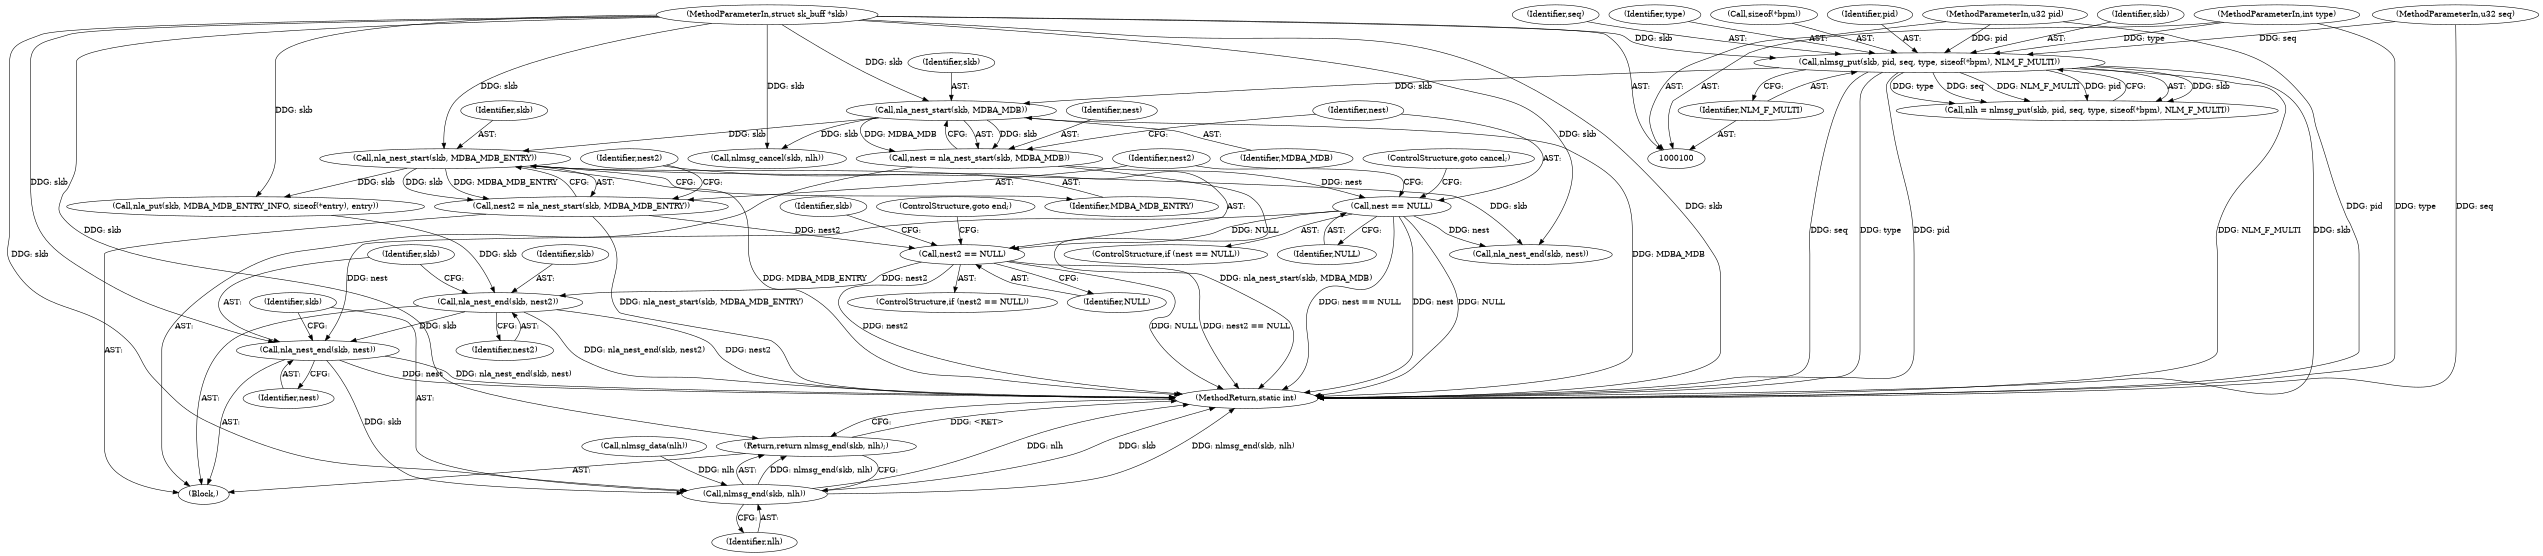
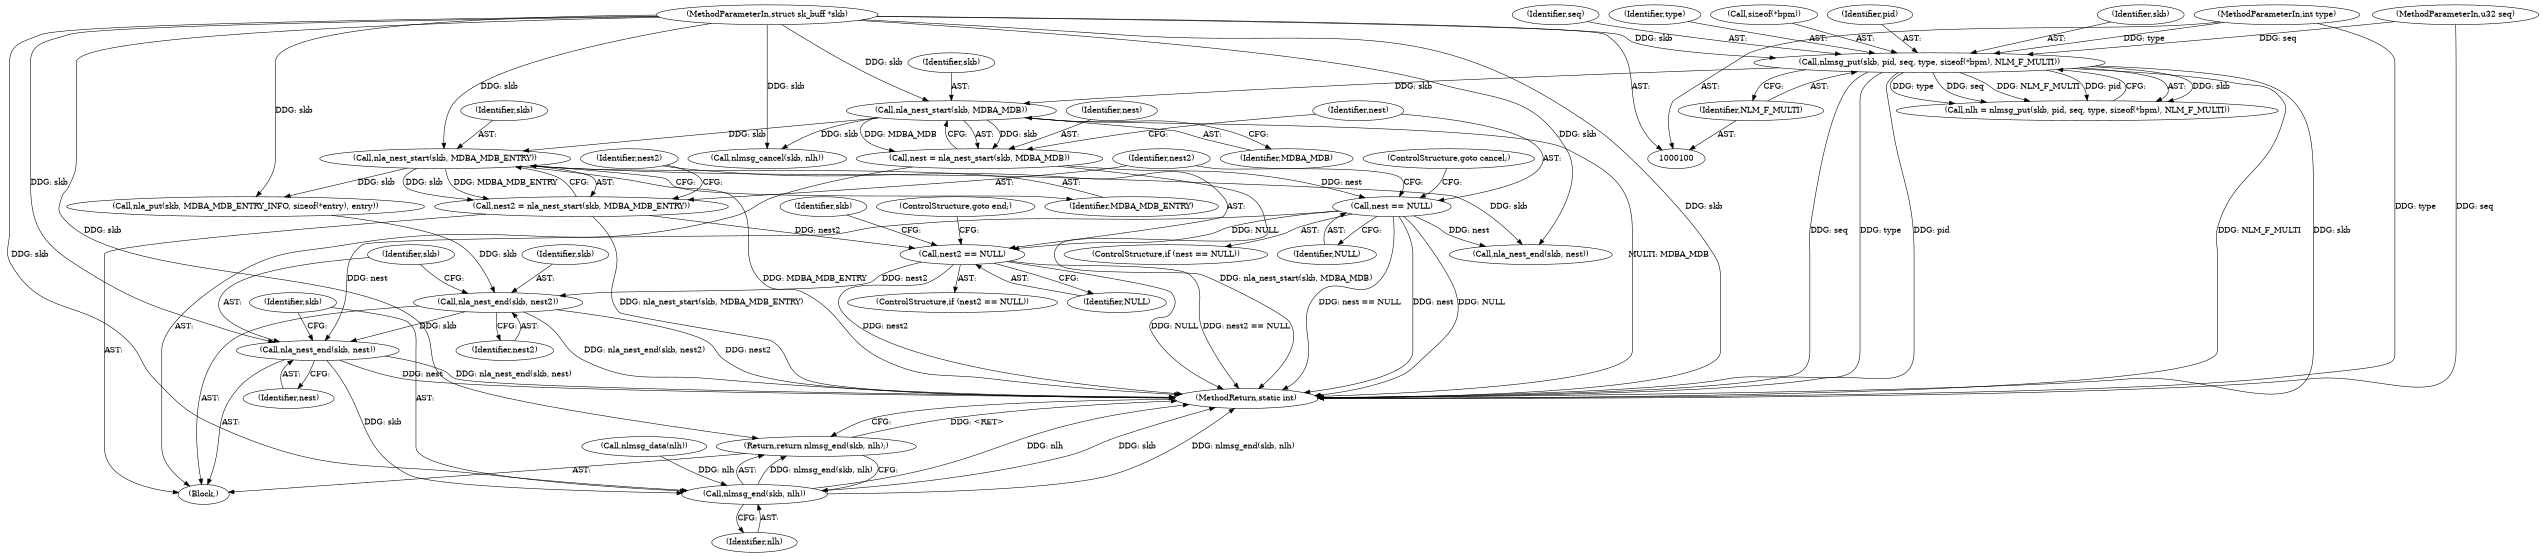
(2005, 15) -> none
none -> (1147, 121)
(1669, 255) -> (1669, 255)
